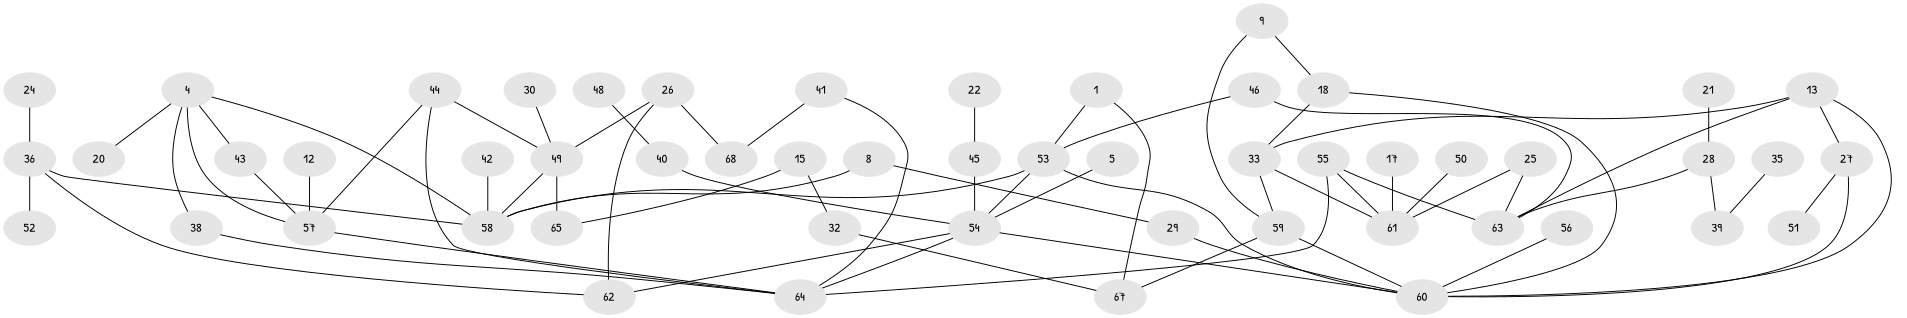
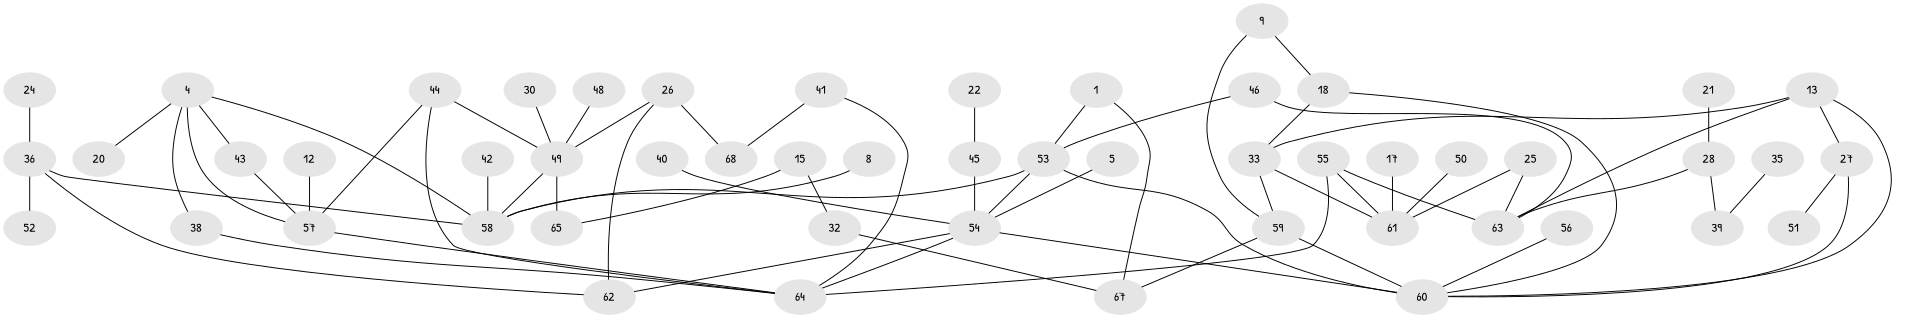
(630, 124) -> (578, 125)
(1173, 228) -> none
